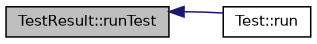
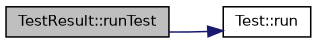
(204, 12) -> (188, 32)
